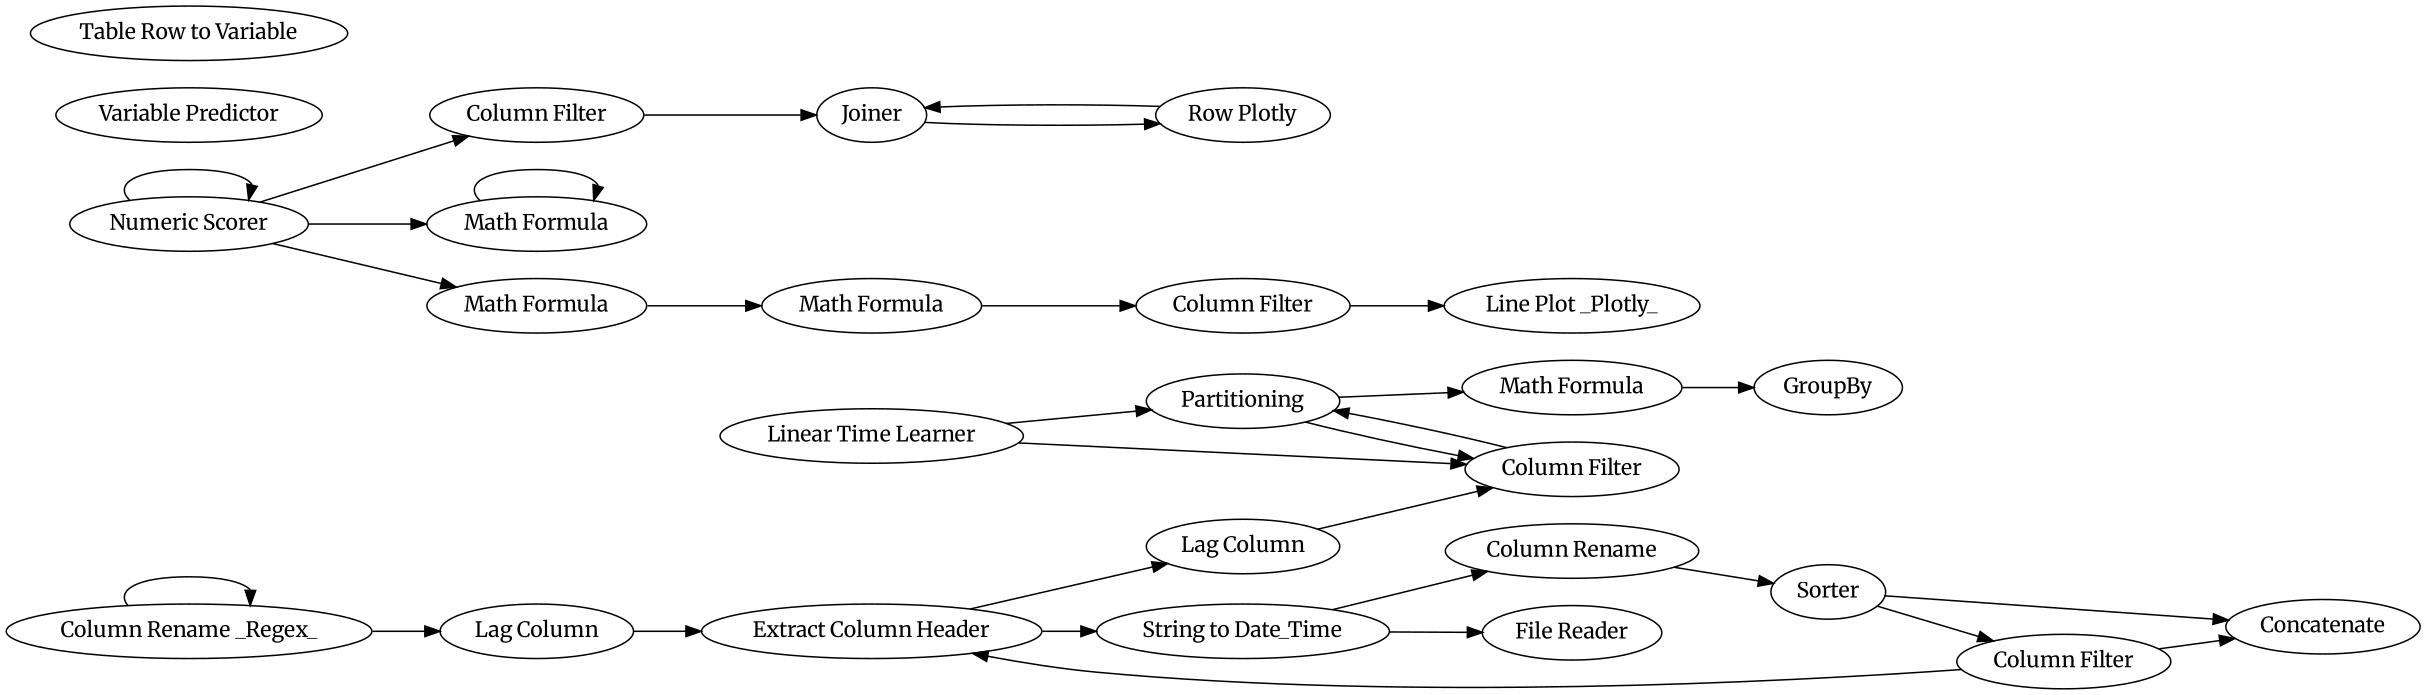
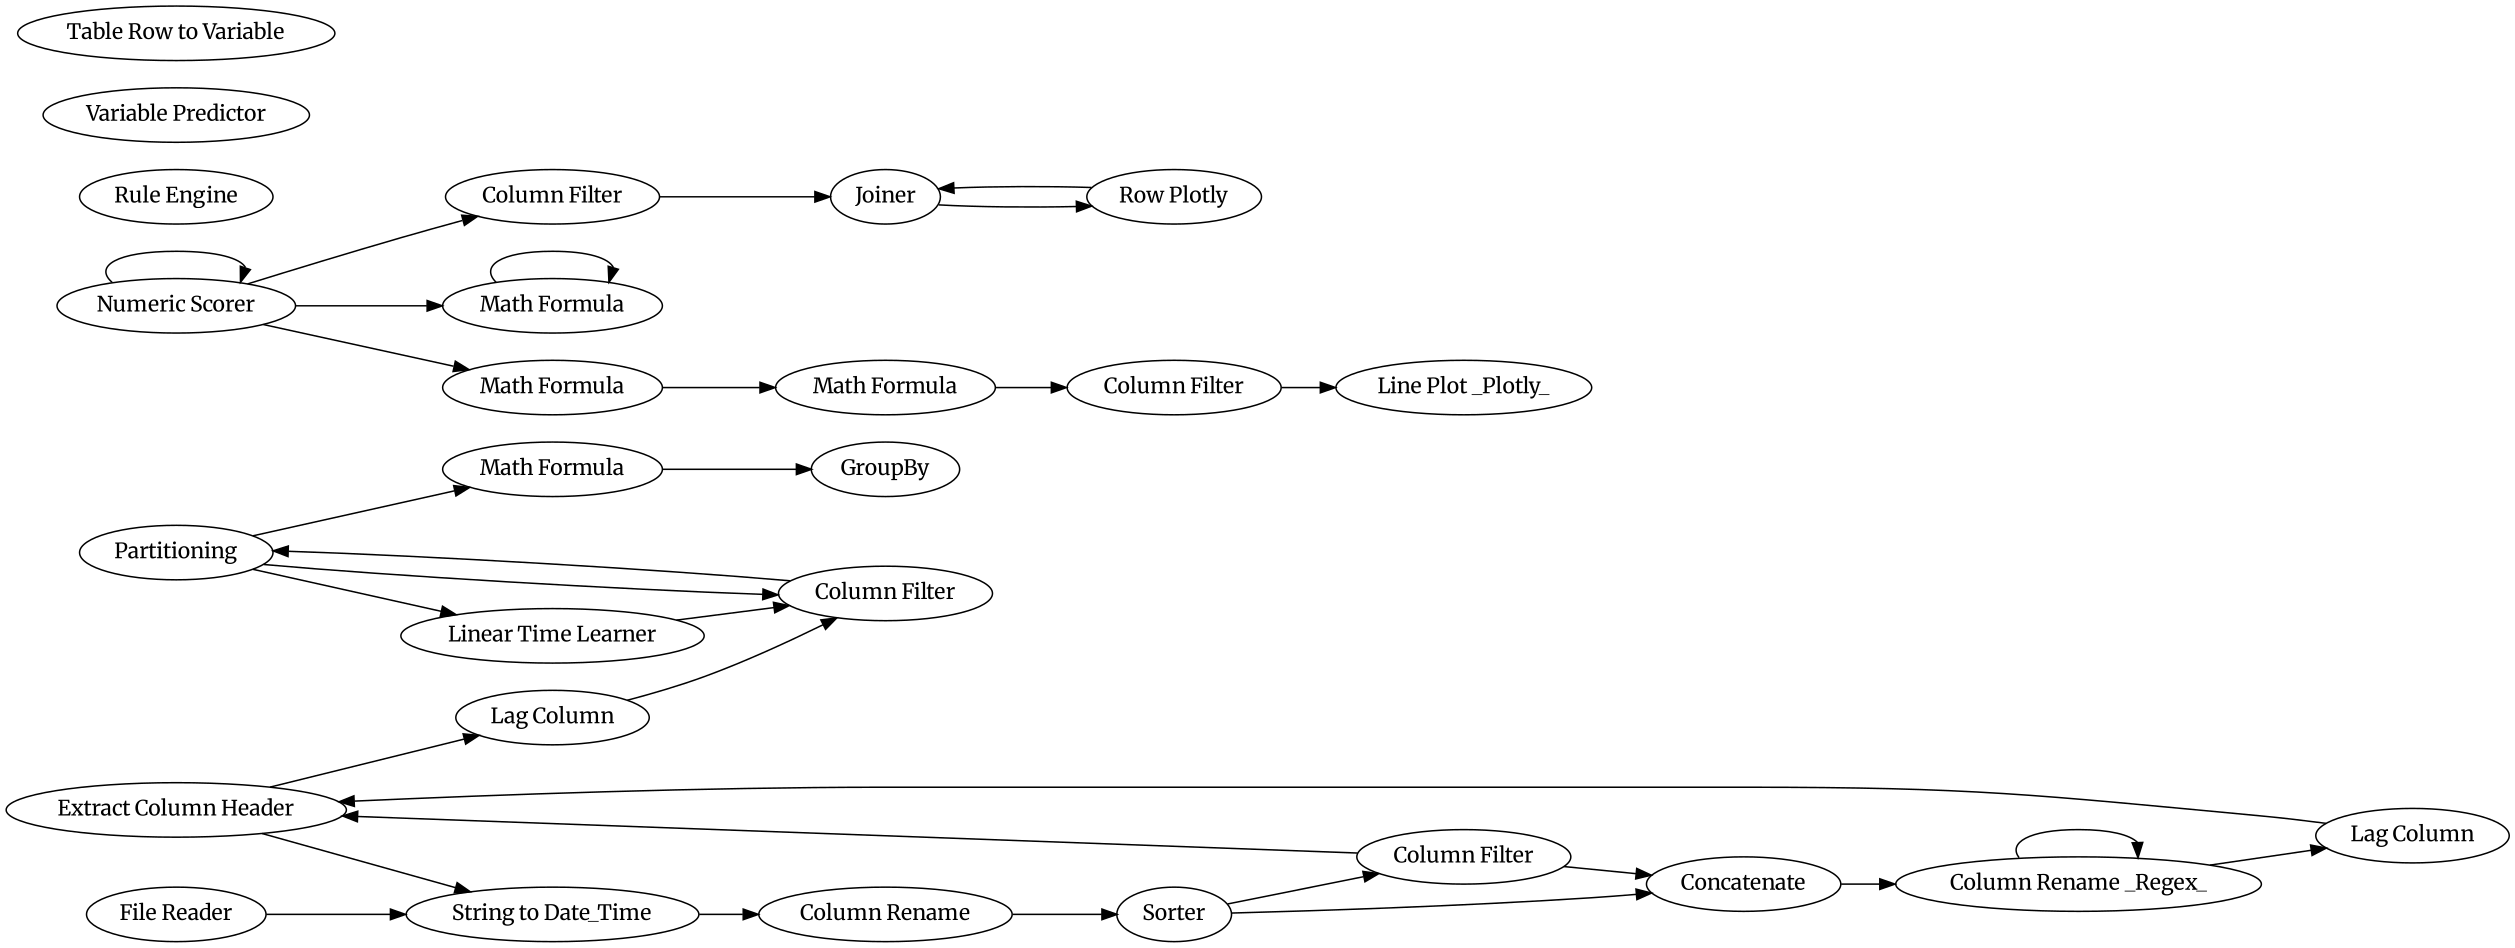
none -> (176, 197)
(1071, 417) -> (347, 590)
(1428, 632) -> (328, 914)
none -> (1860, 884)
